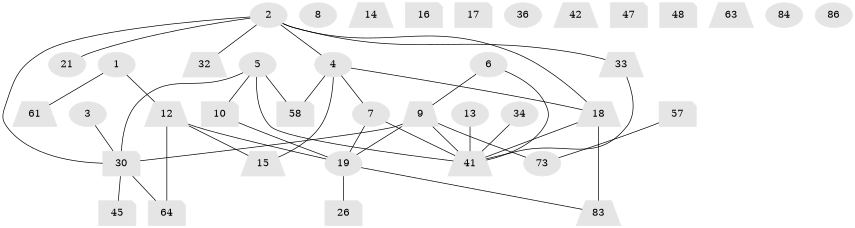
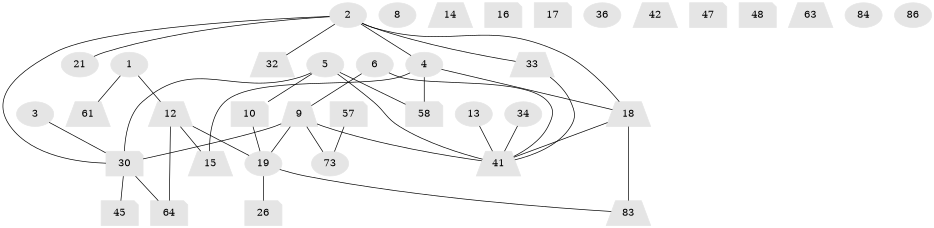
(371, 114) -> none
